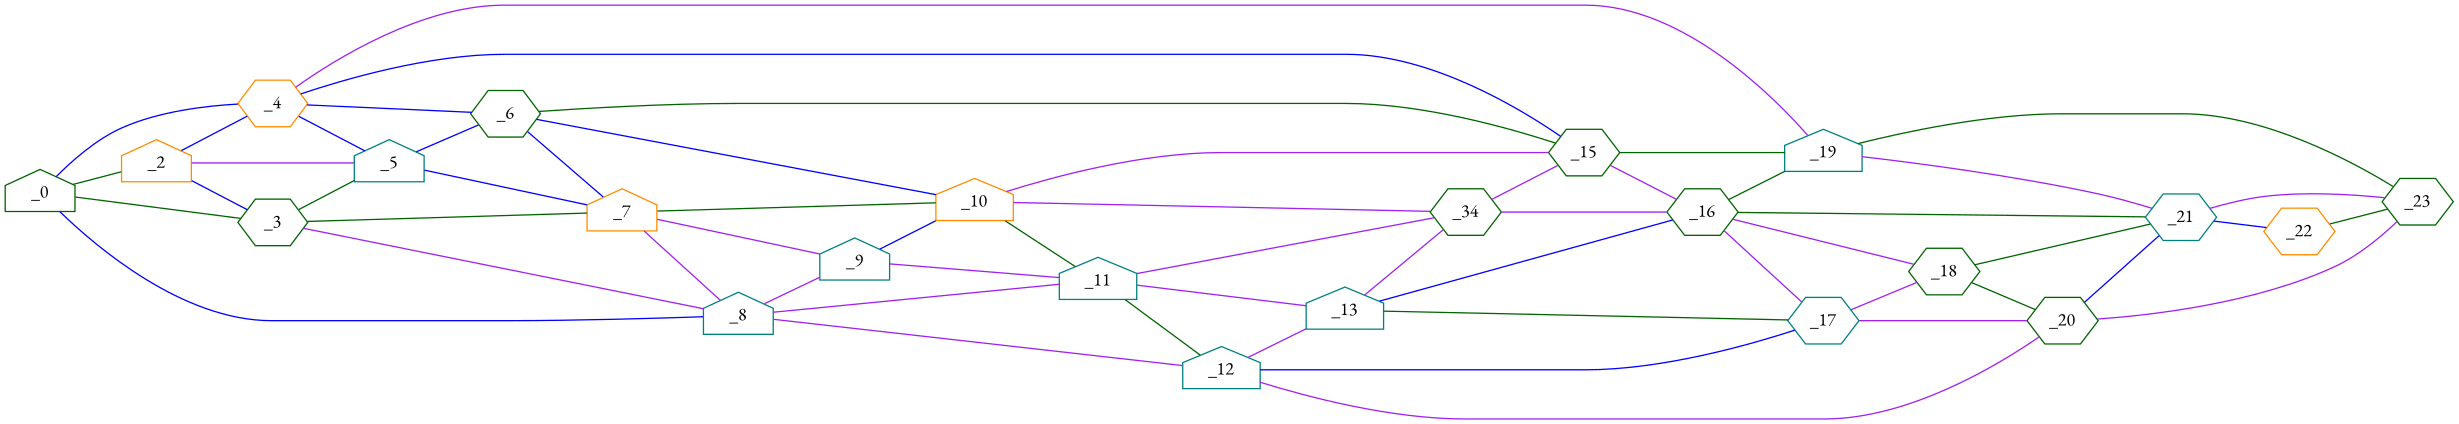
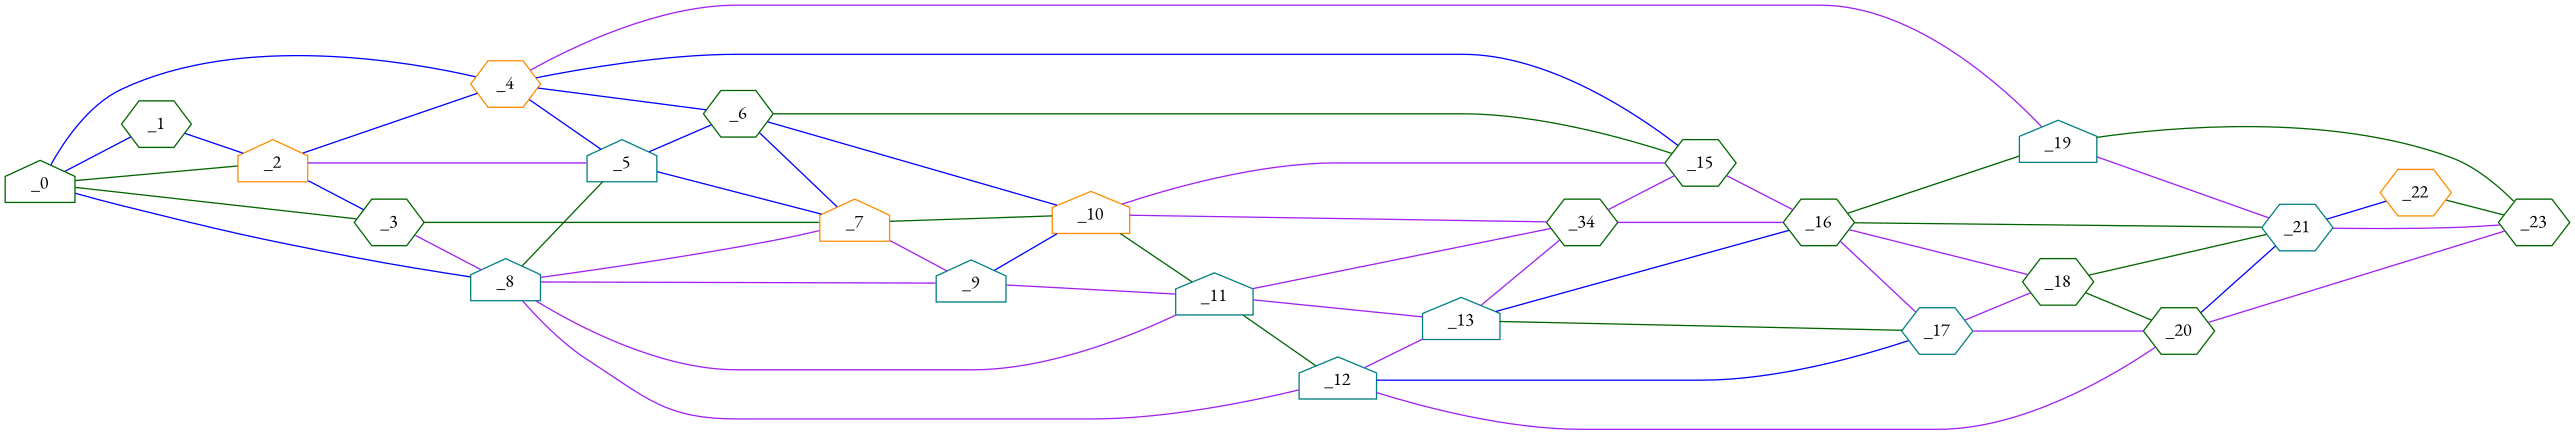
none -> (156, 124)
(1702, 153) -> none
(327, 195) -> (554, 232)
